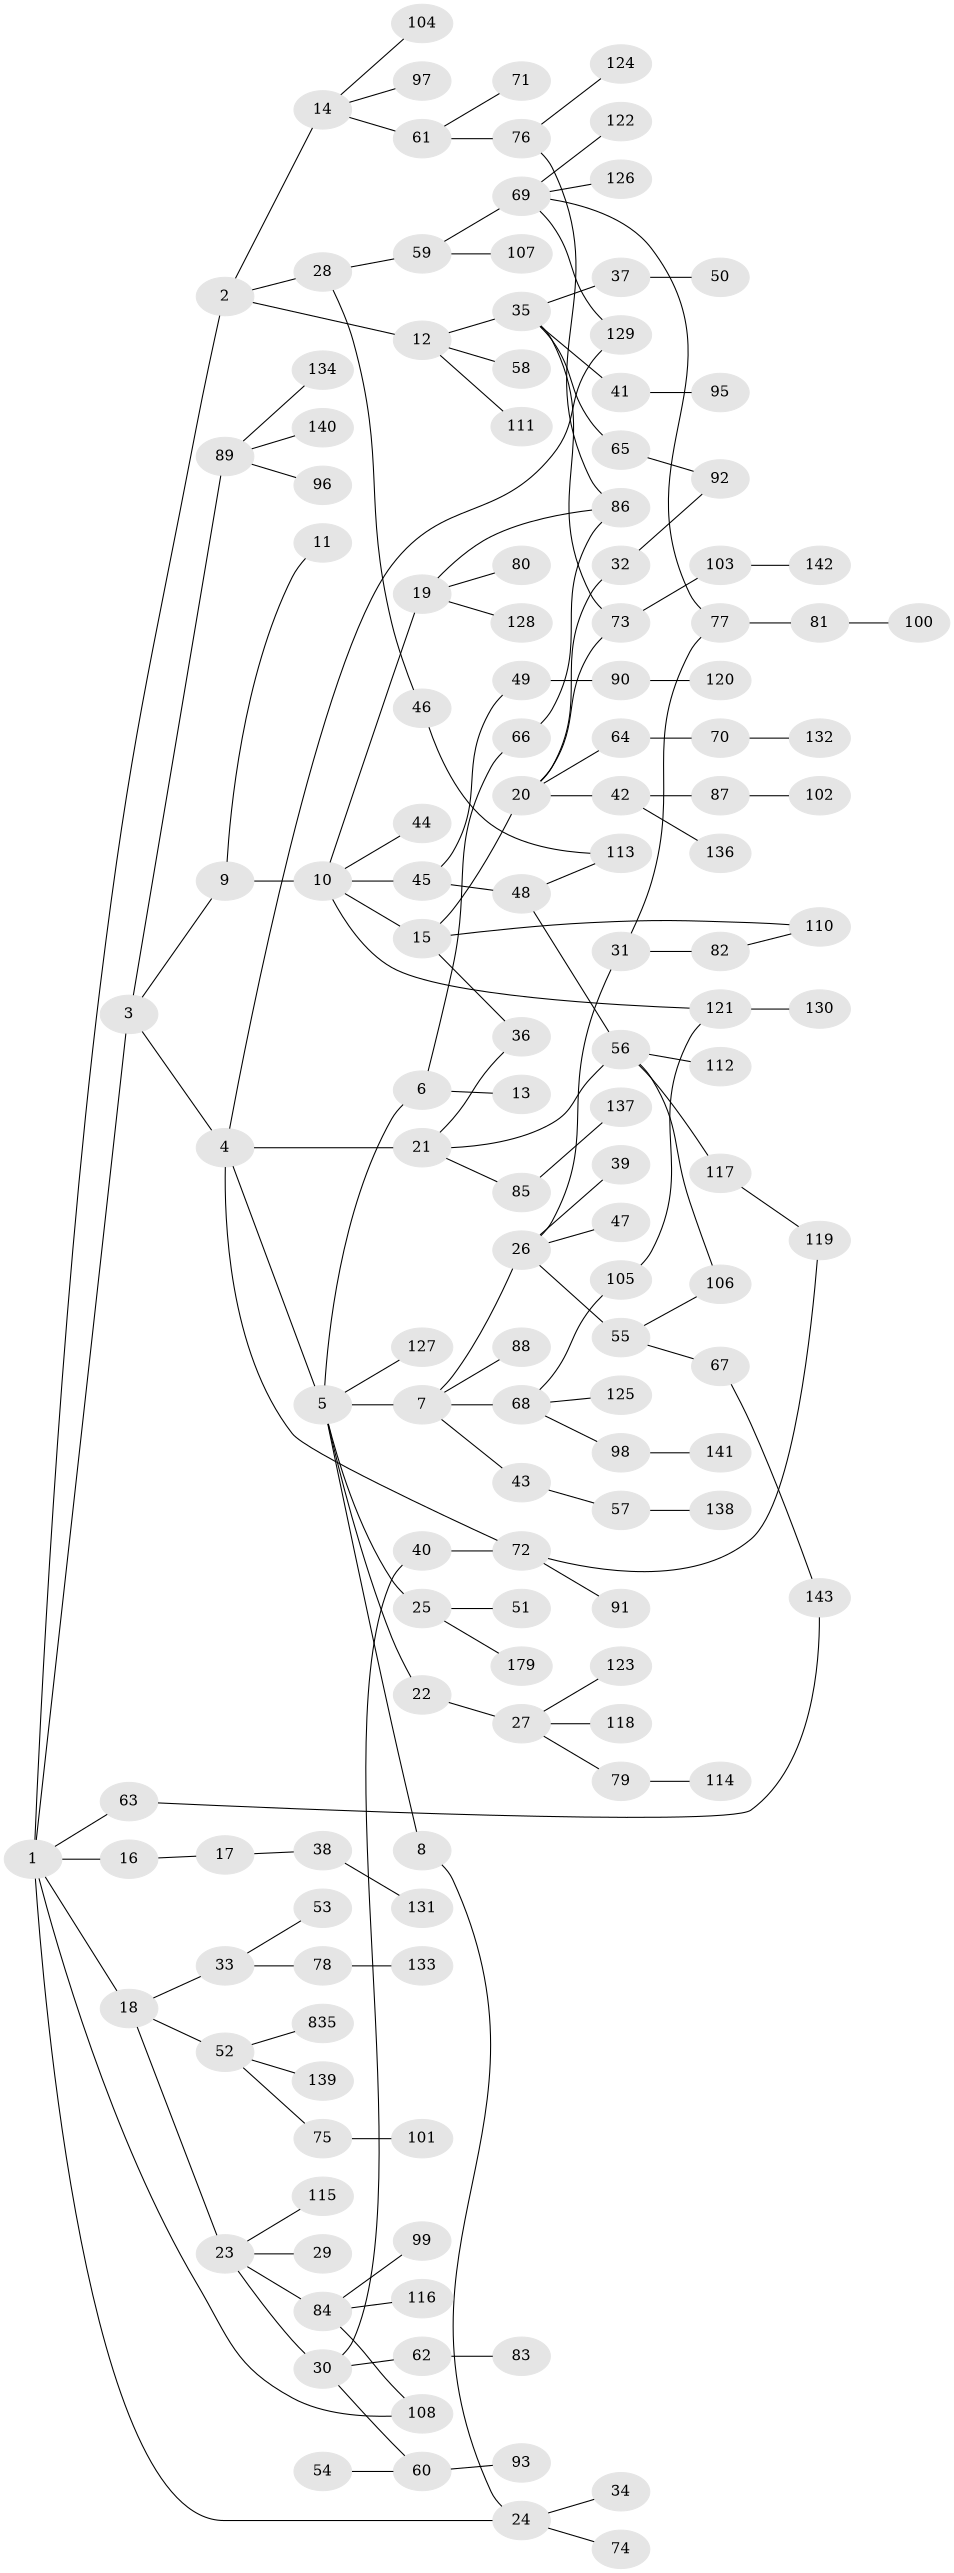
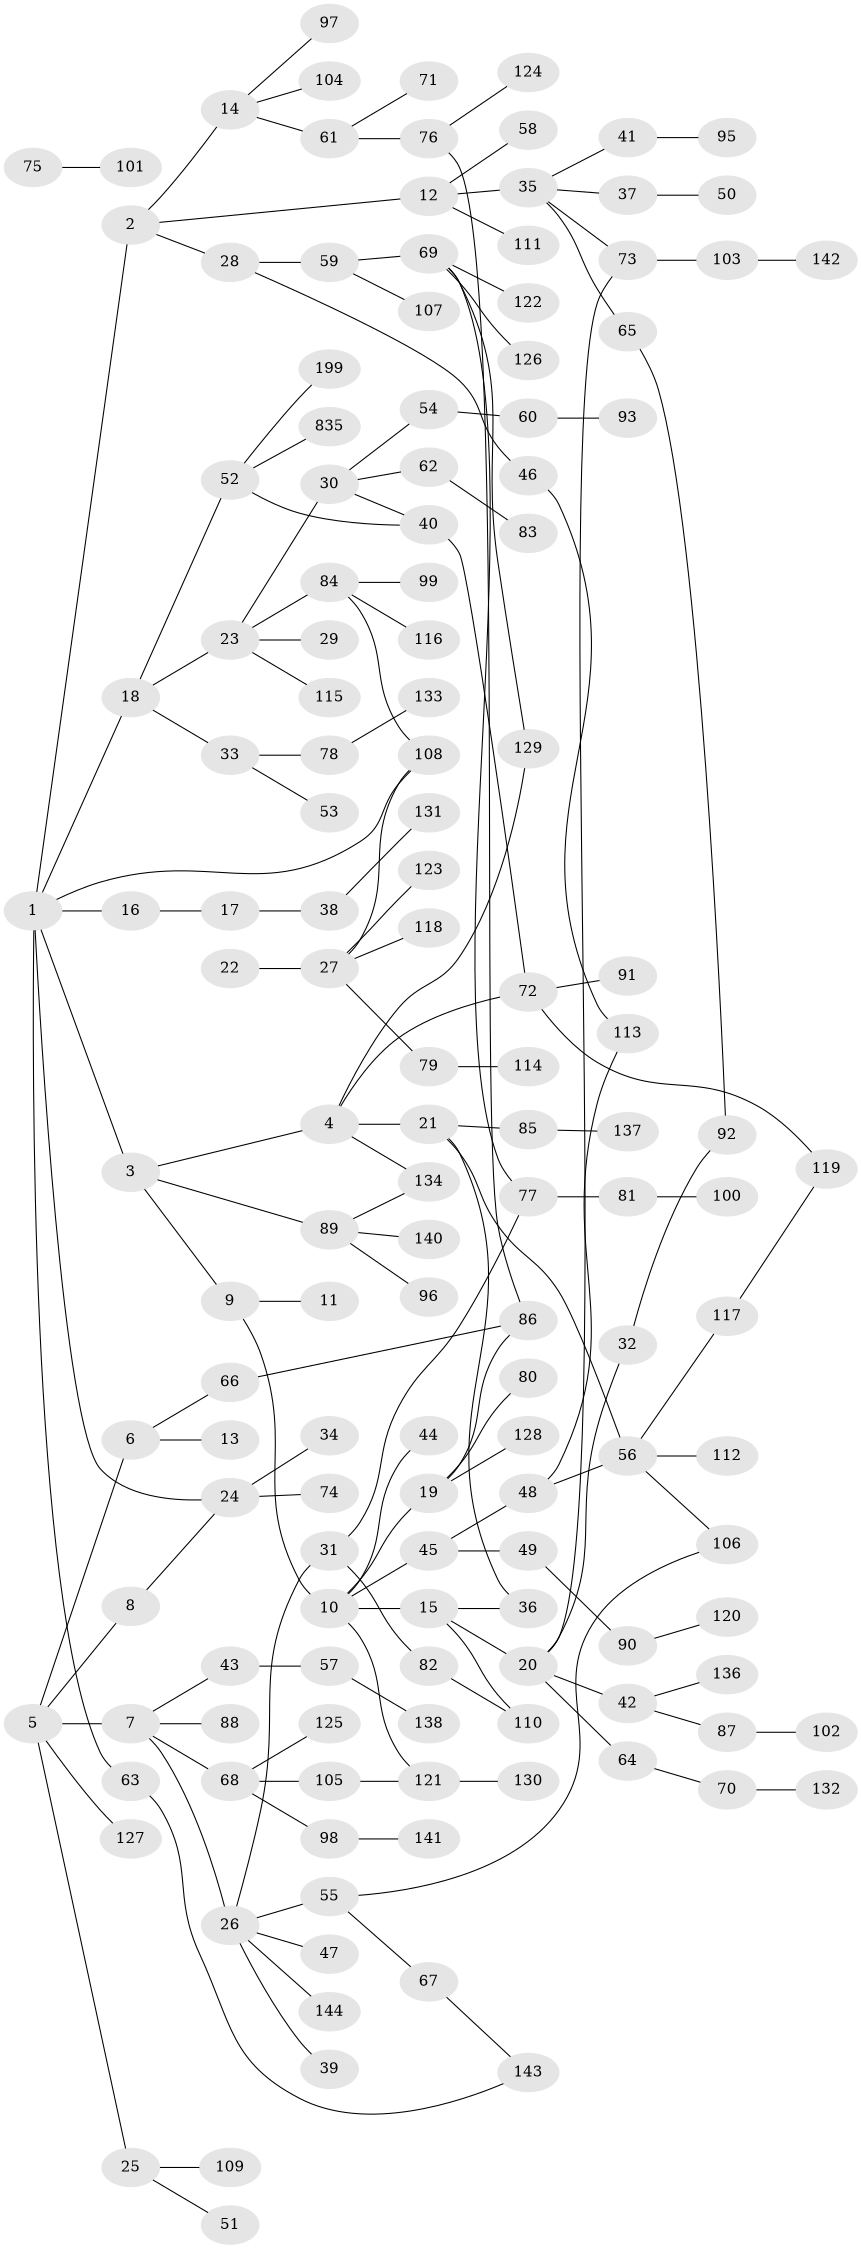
none -> (379, 872)
(274, 1276) -> (379, 1153)
(363, 1553) -> none
(522, 1666) -> (230, 2167)
none -> (330, 2012)
(323, 2081) -> (330, 369)
(274, 2096) -> (324, 519)
(373, 2423) -> (379, 447)
